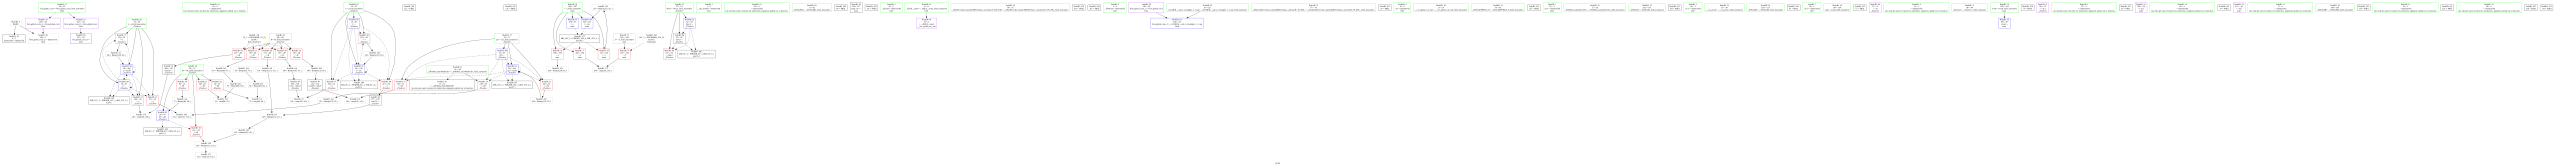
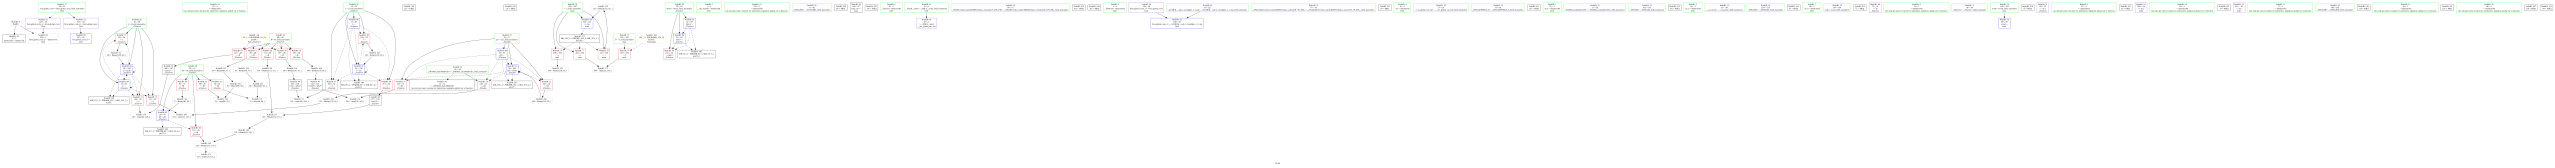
(572, 23) -> none
